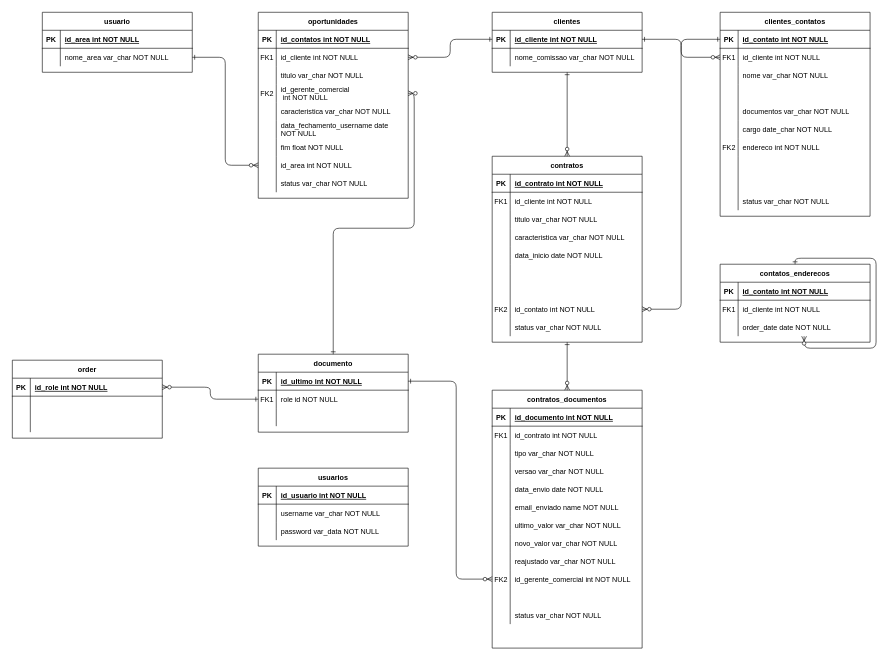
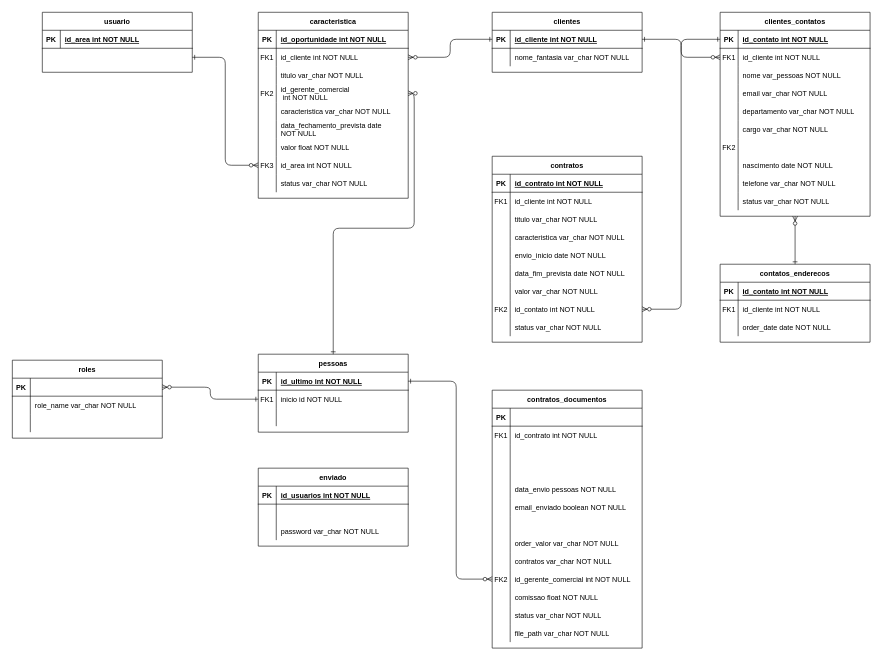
(333, 22) -> (333, 22)
(325, 40) -> (332, 40)
(126, 57) -> none
(574, 58) -> (574, 58)
(784, 76) -> (790, 76)
none -> (804, 93)
(796, 112) -> (800, 112)
(567, 115) -> none
(338, 125) -> (337, 125)
(788, 130) -> (786, 130)
(804, 147) -> none
(312, 148) -> (316, 148)
none -> (267, 165)
none -> (804, 165)
none -> (804, 183)
(560, 256) -> (561, 256)
(836, 258) -> (795, 223)
none -> (576, 273)
none -> (576, 291)
(333, 364) -> (333, 364)
(567, 367) -> none
(87, 370) -> (87, 370)
(96, 387) -> none
(308, 400) -> (311, 400)
none -> (96, 405)
(576, 417) -> none
(576, 453) -> none
(576, 471) -> none
(333, 478) -> (333, 478)
(559, 490) -> (565, 490)
(322, 496) -> (324, 496)
(564, 508) -> (569, 508)
(342, 513) -> none
(576, 525) -> none
(330, 532) -> (330, 532)
(568, 544) -> (570, 544)
(568, 562) -> (566, 562)
none -> (576, 597)
none -> (576, 633)
